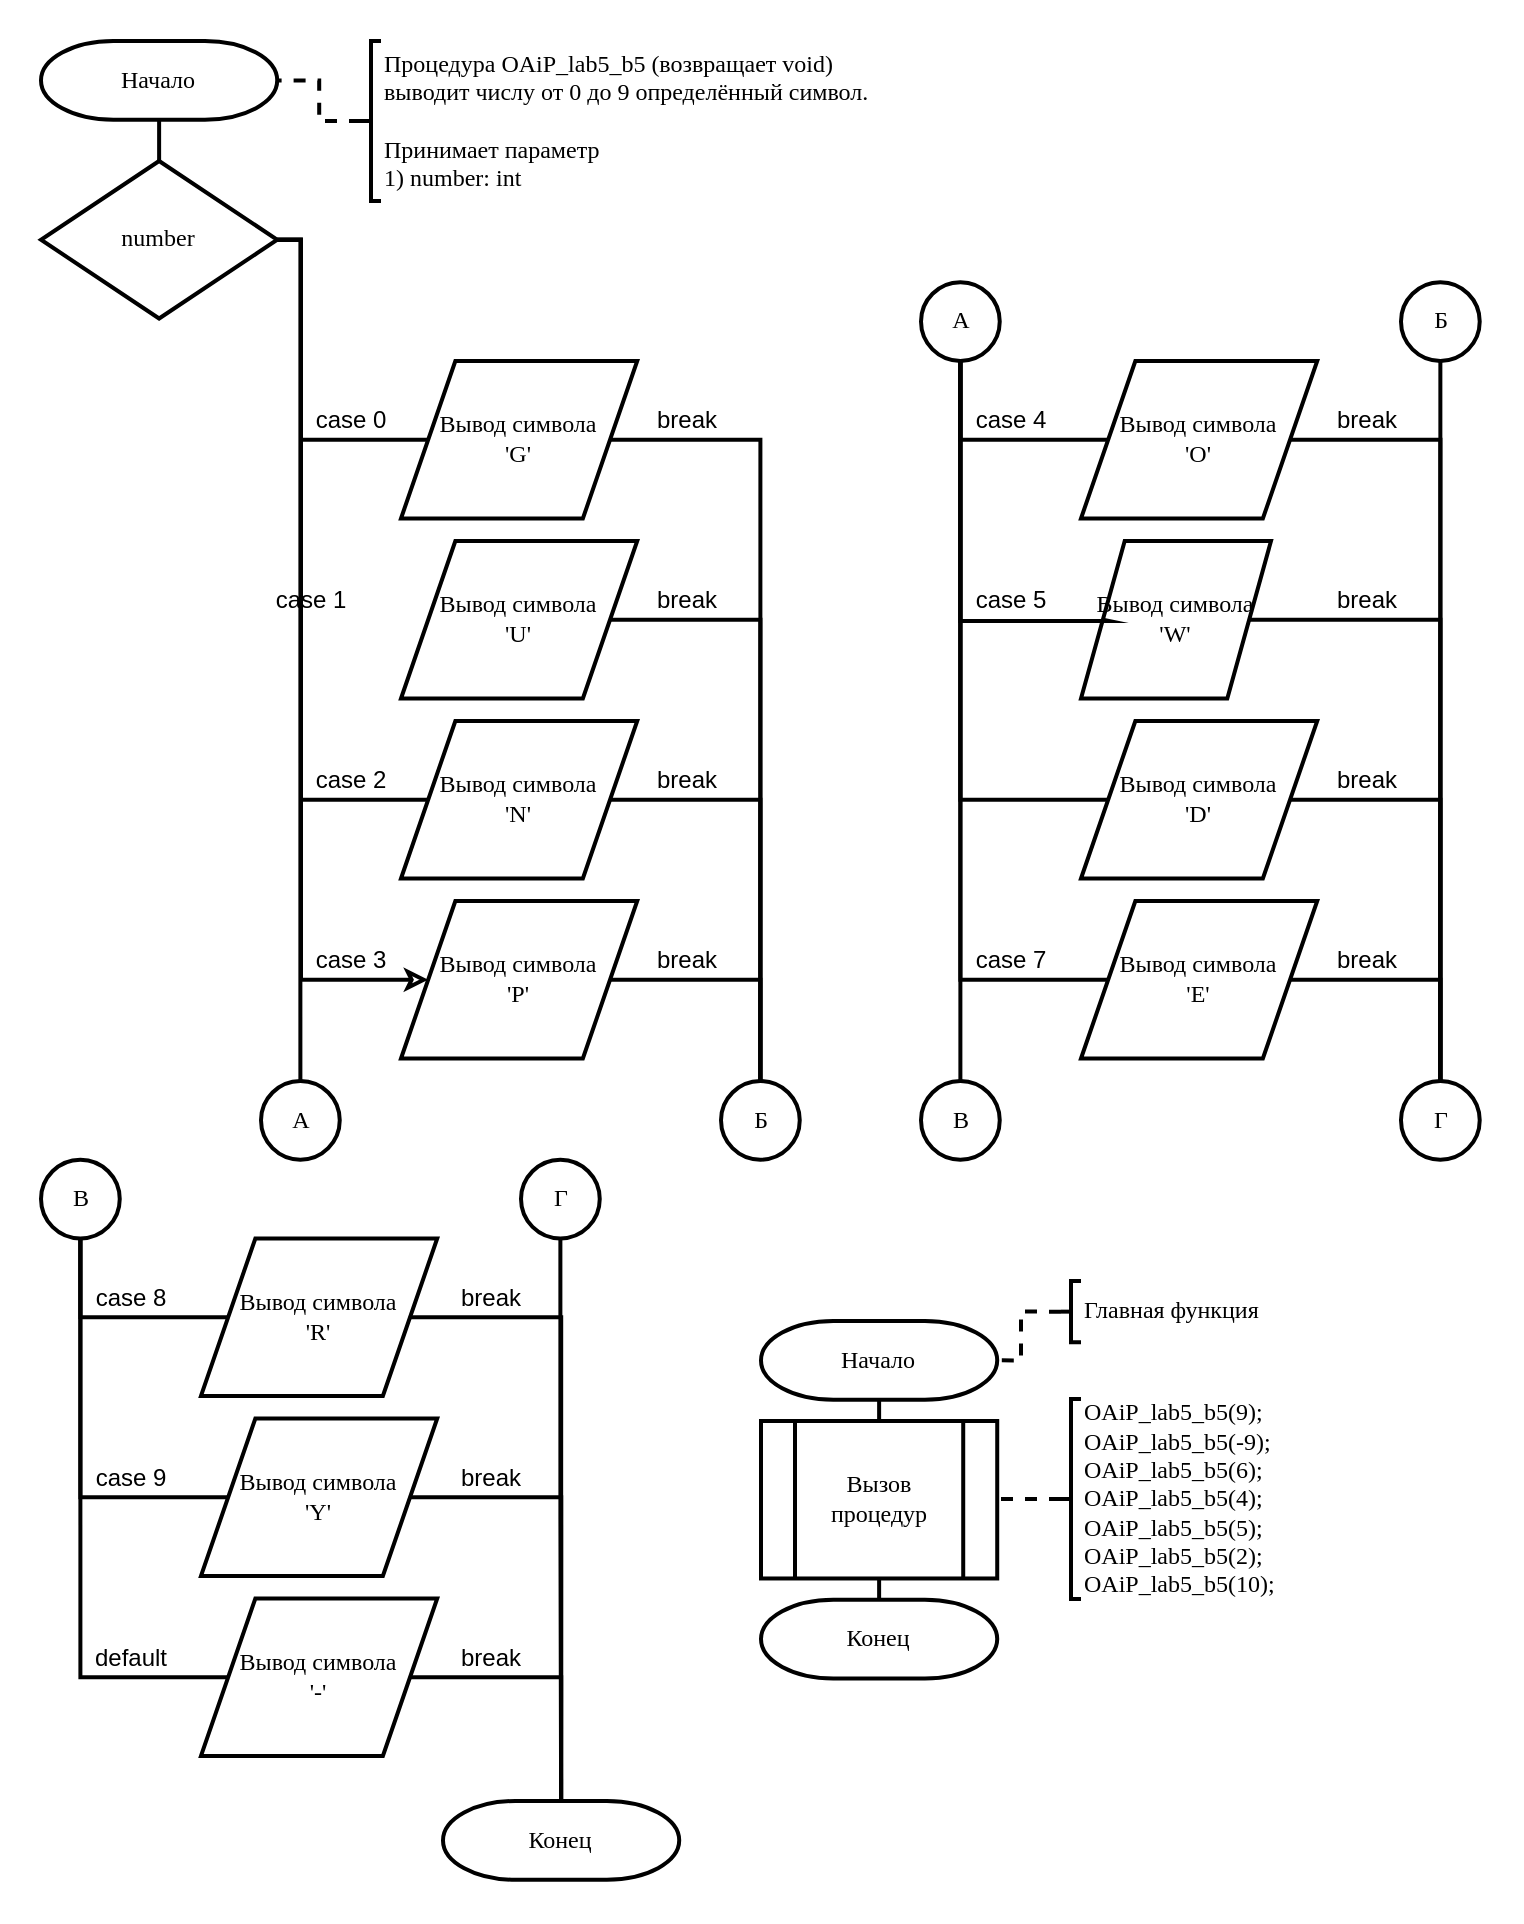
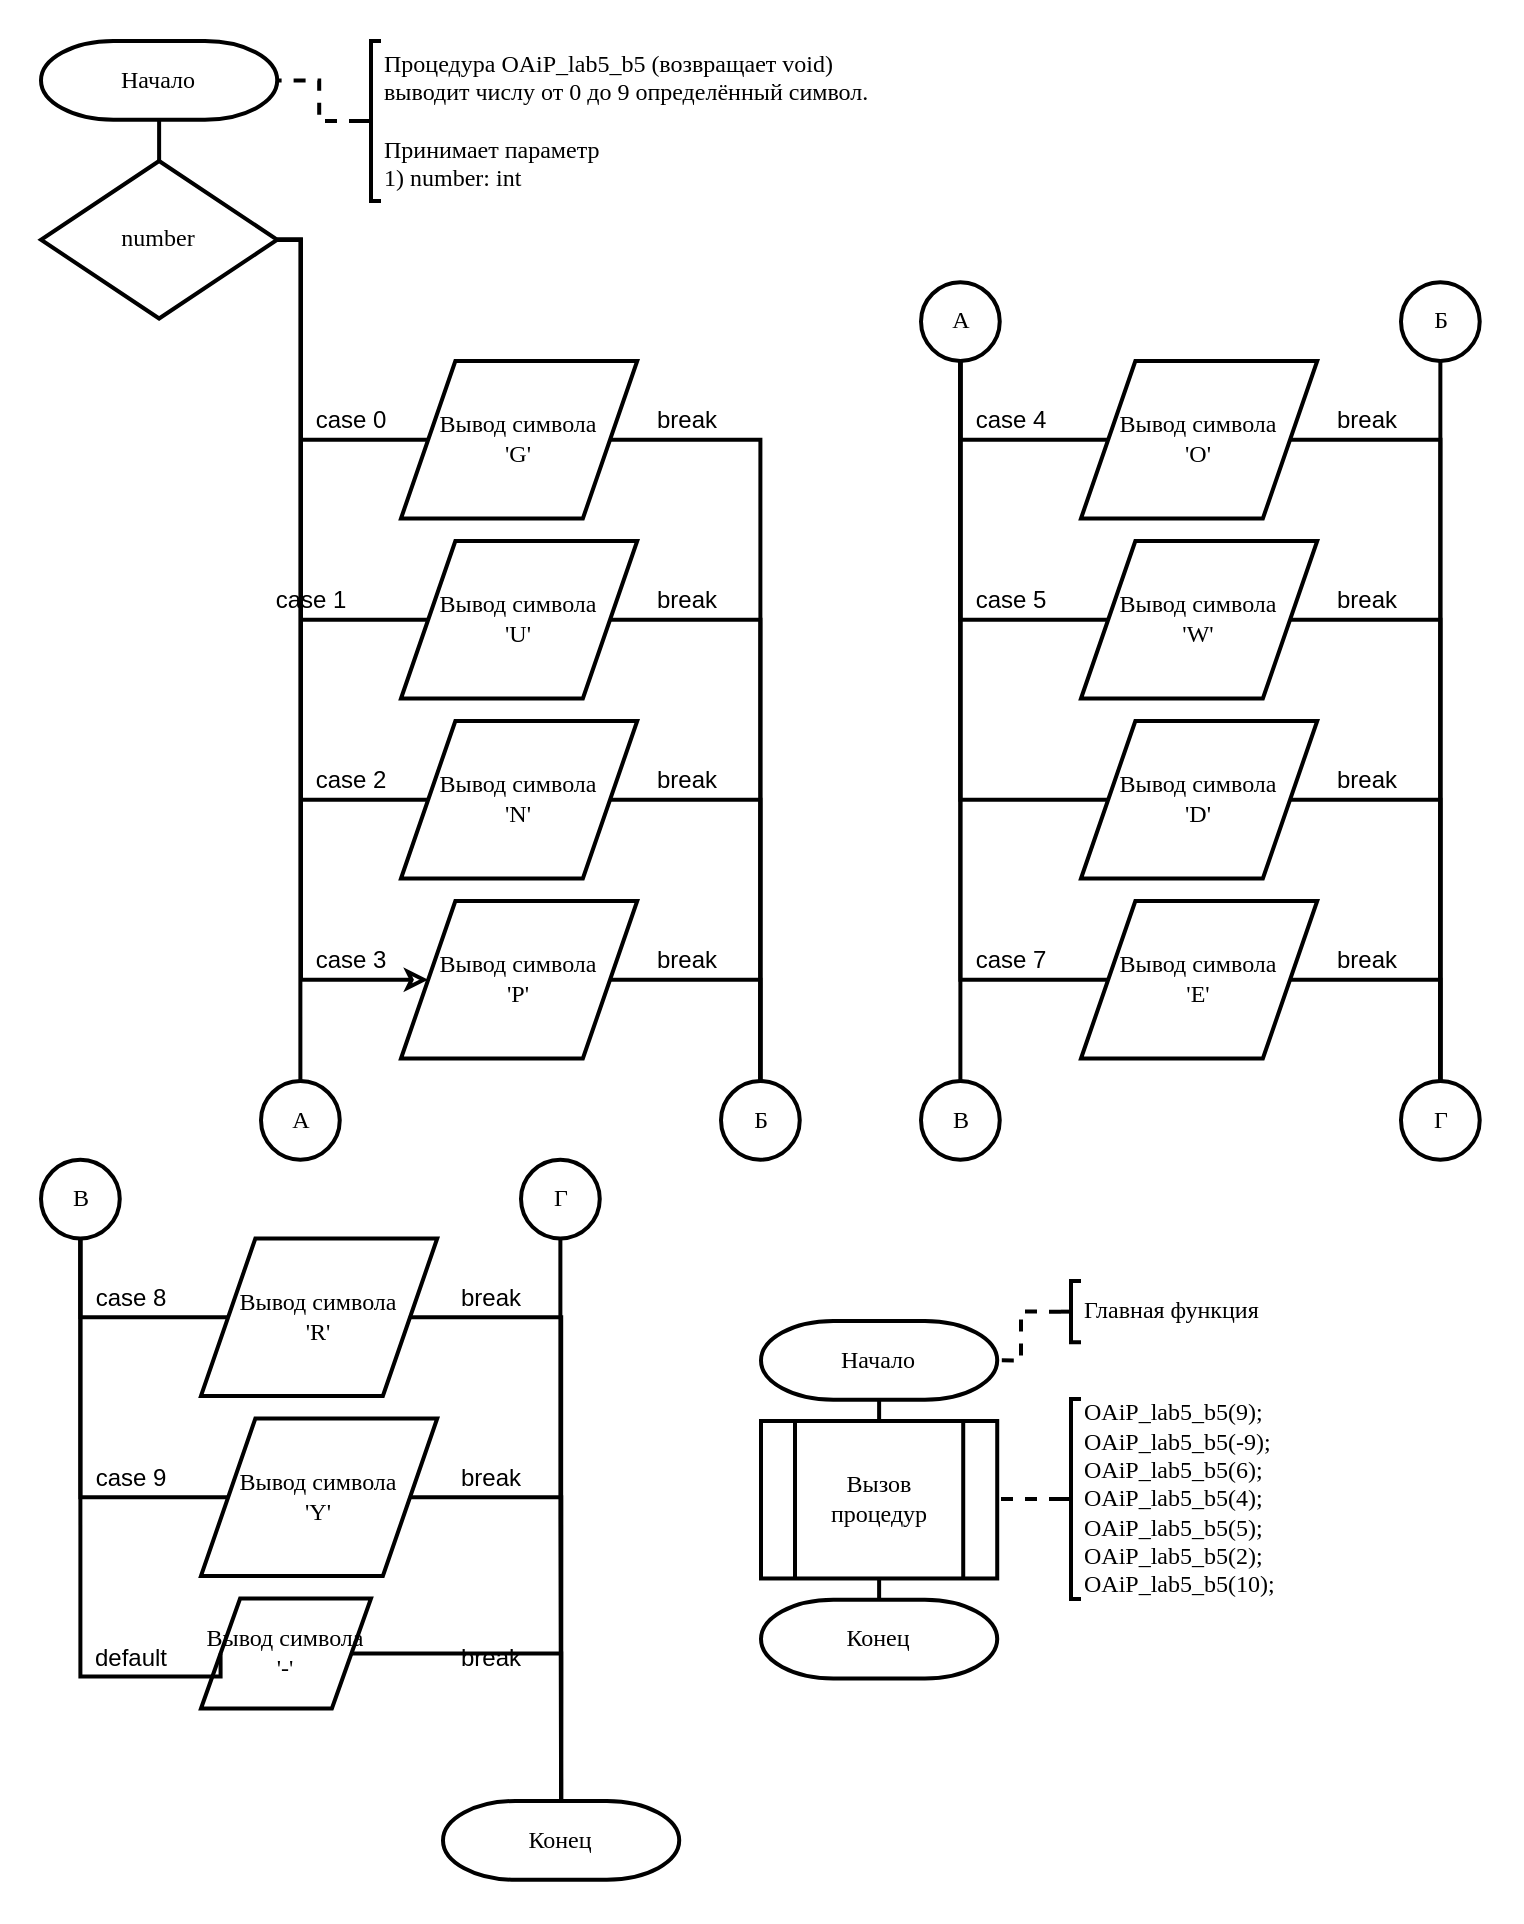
none -> (366, 620)
(1176, 620) -> (1199, 620)
(319, 1677) -> (286, 1653)
